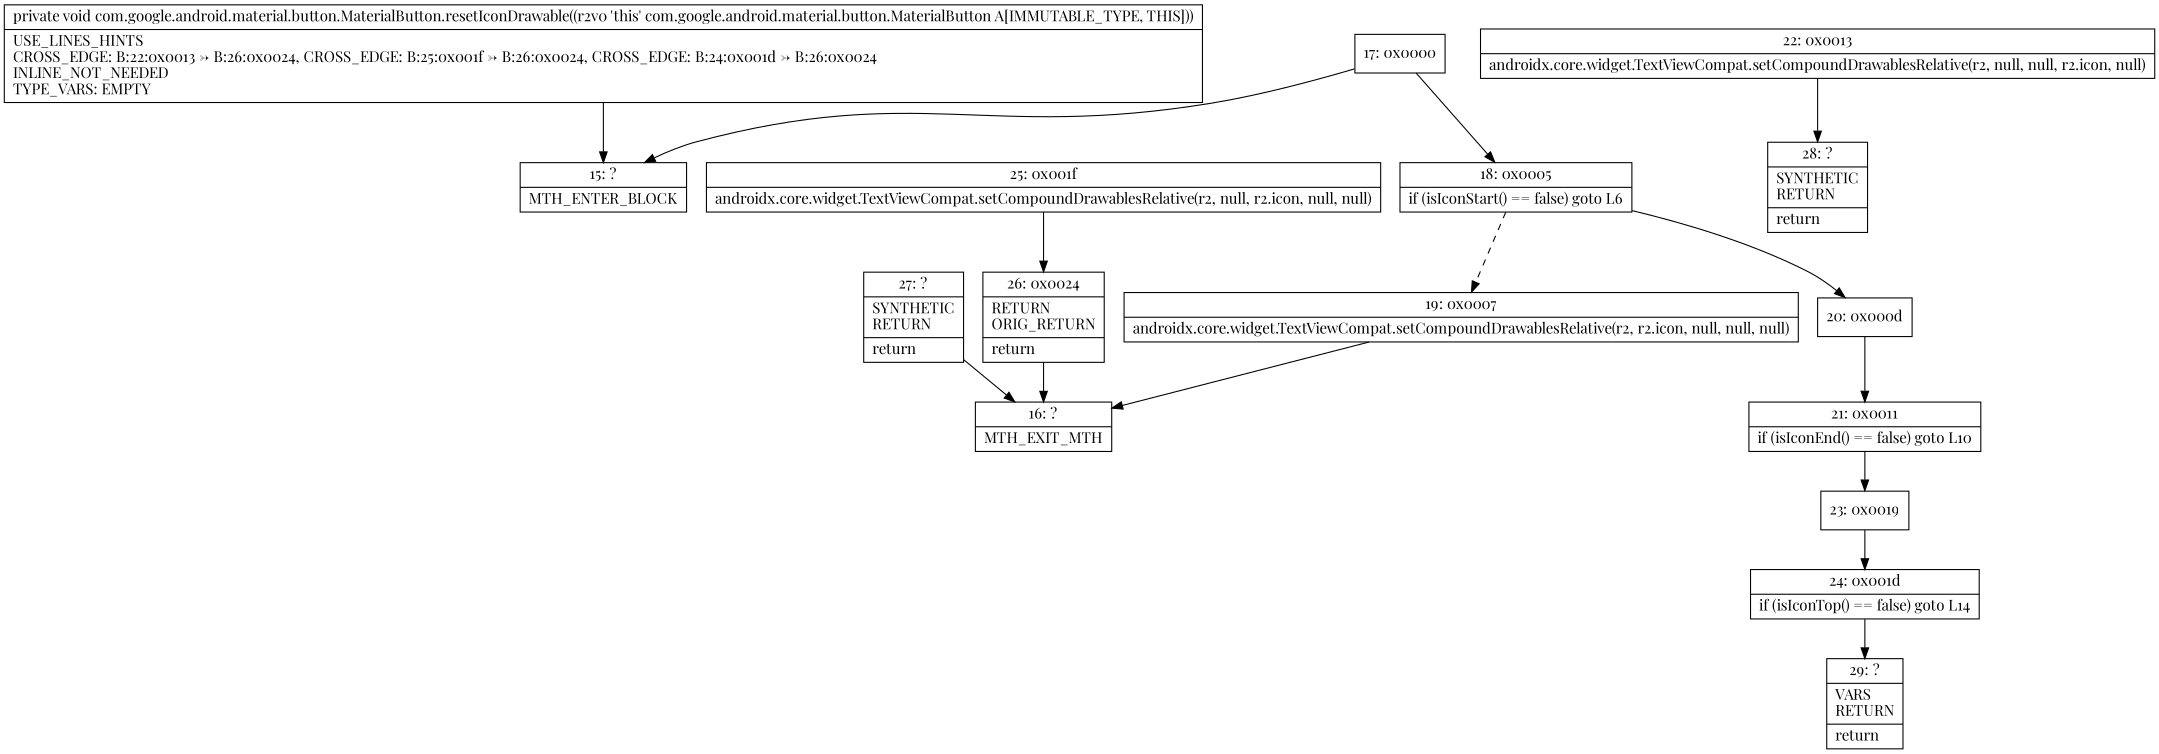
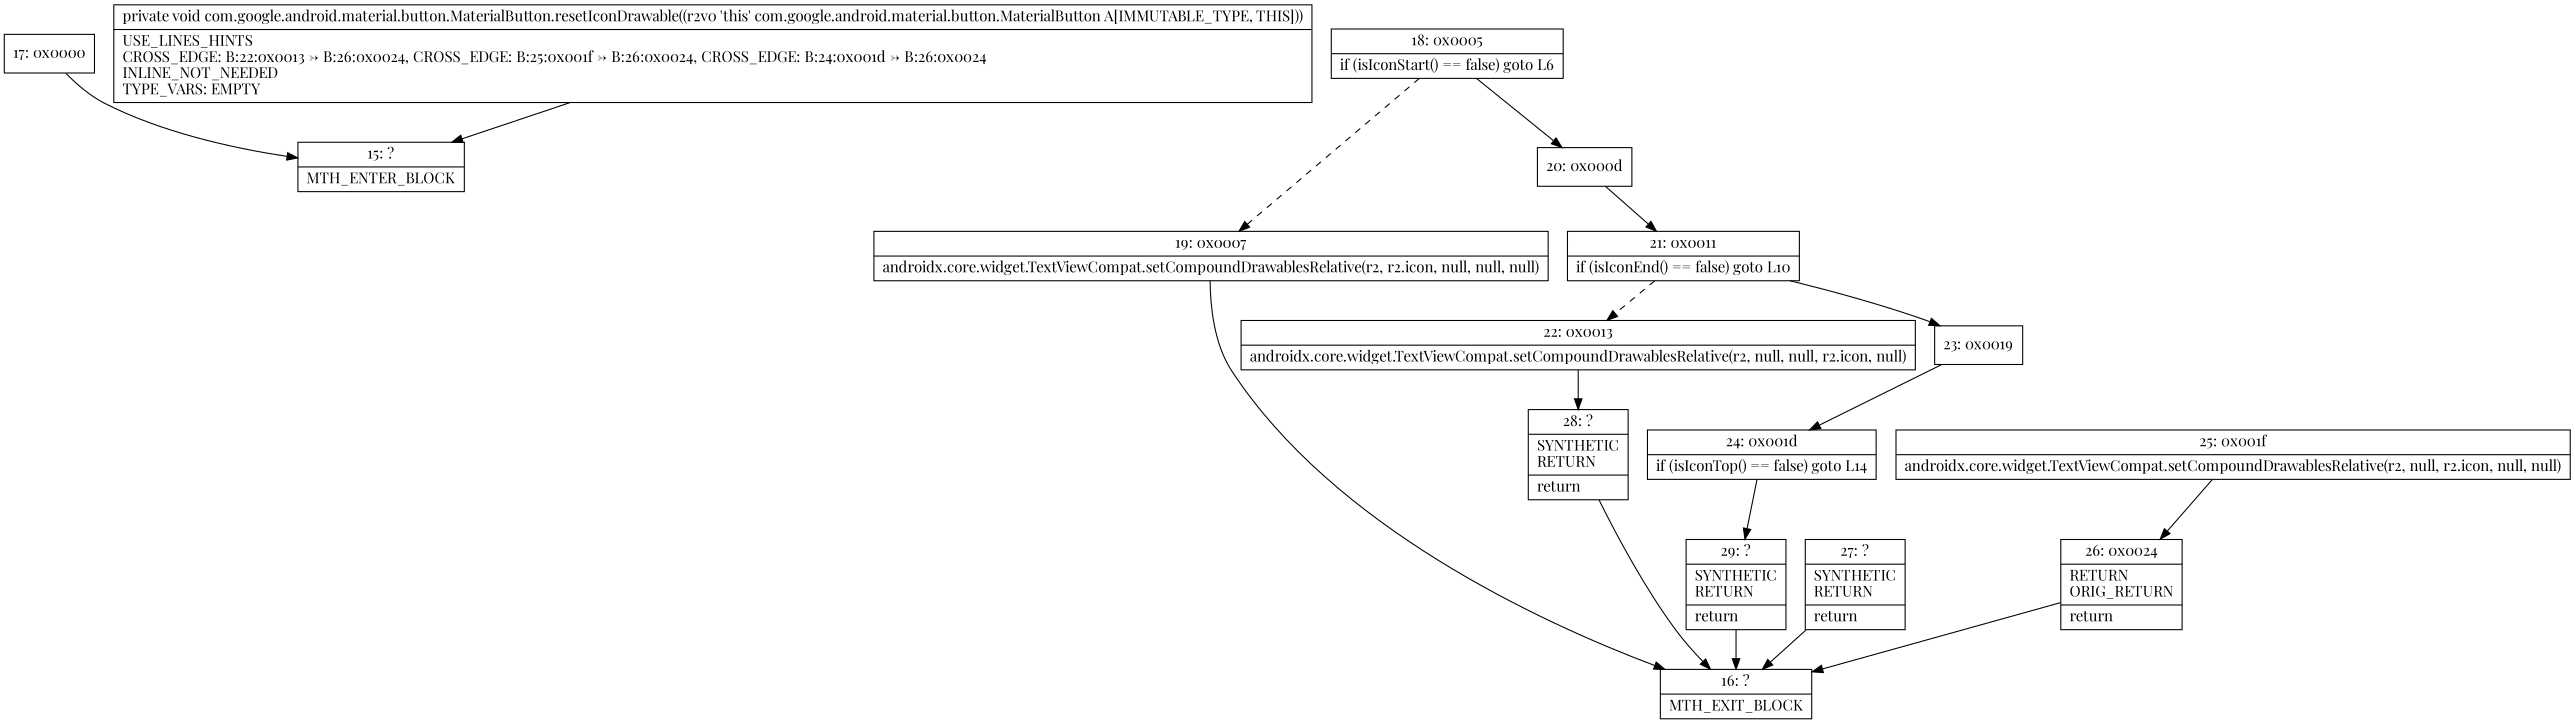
(1452, 114) -> none
none -> (1635, 297)
(1044, 439) -> (1736, 706)
none -> (1645, 584)
none -> (1736, 644)
(1854, 695) -> (1736, 576)
